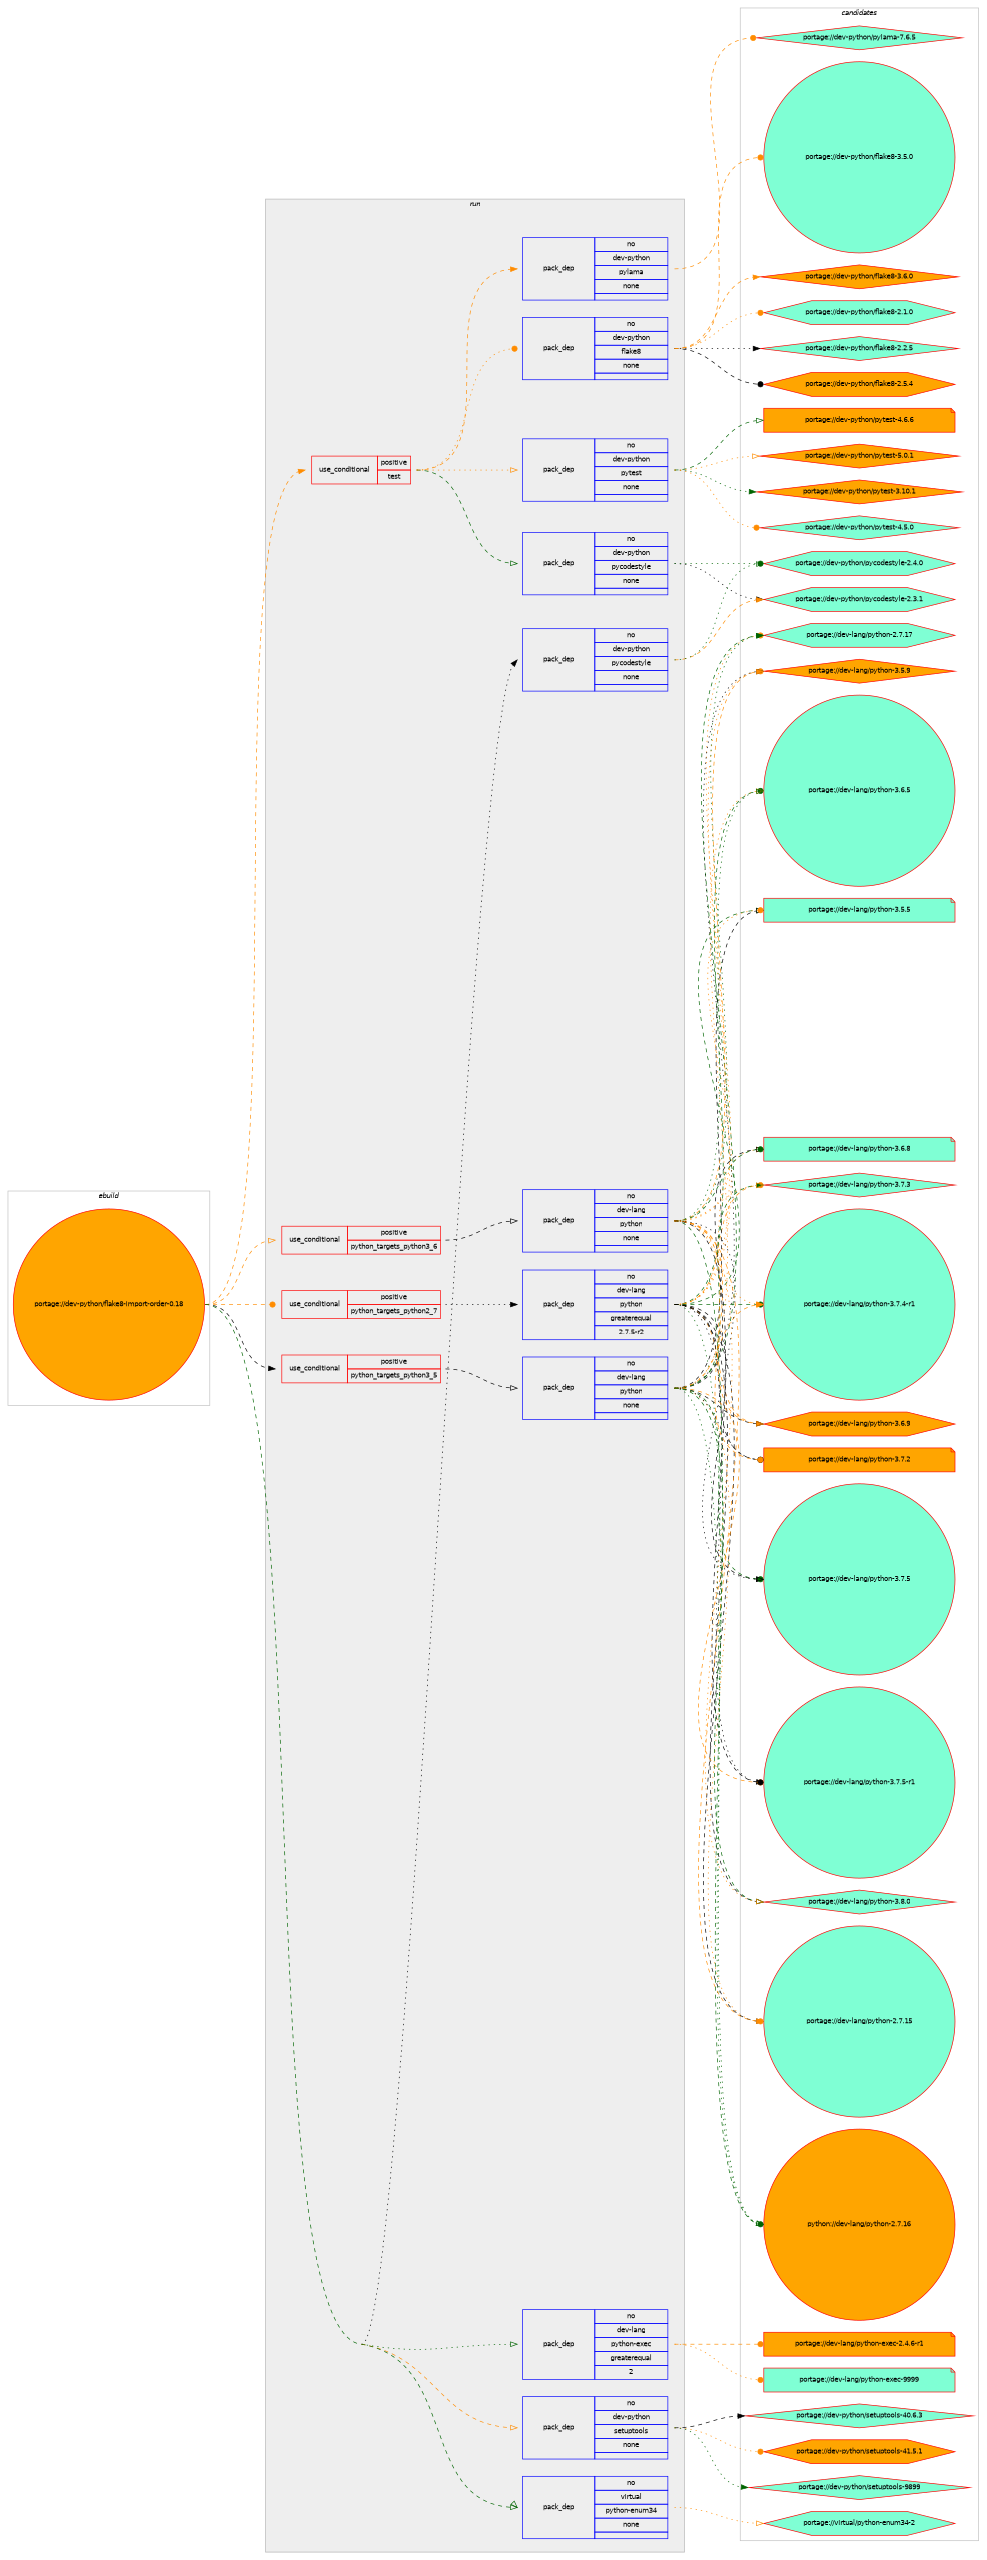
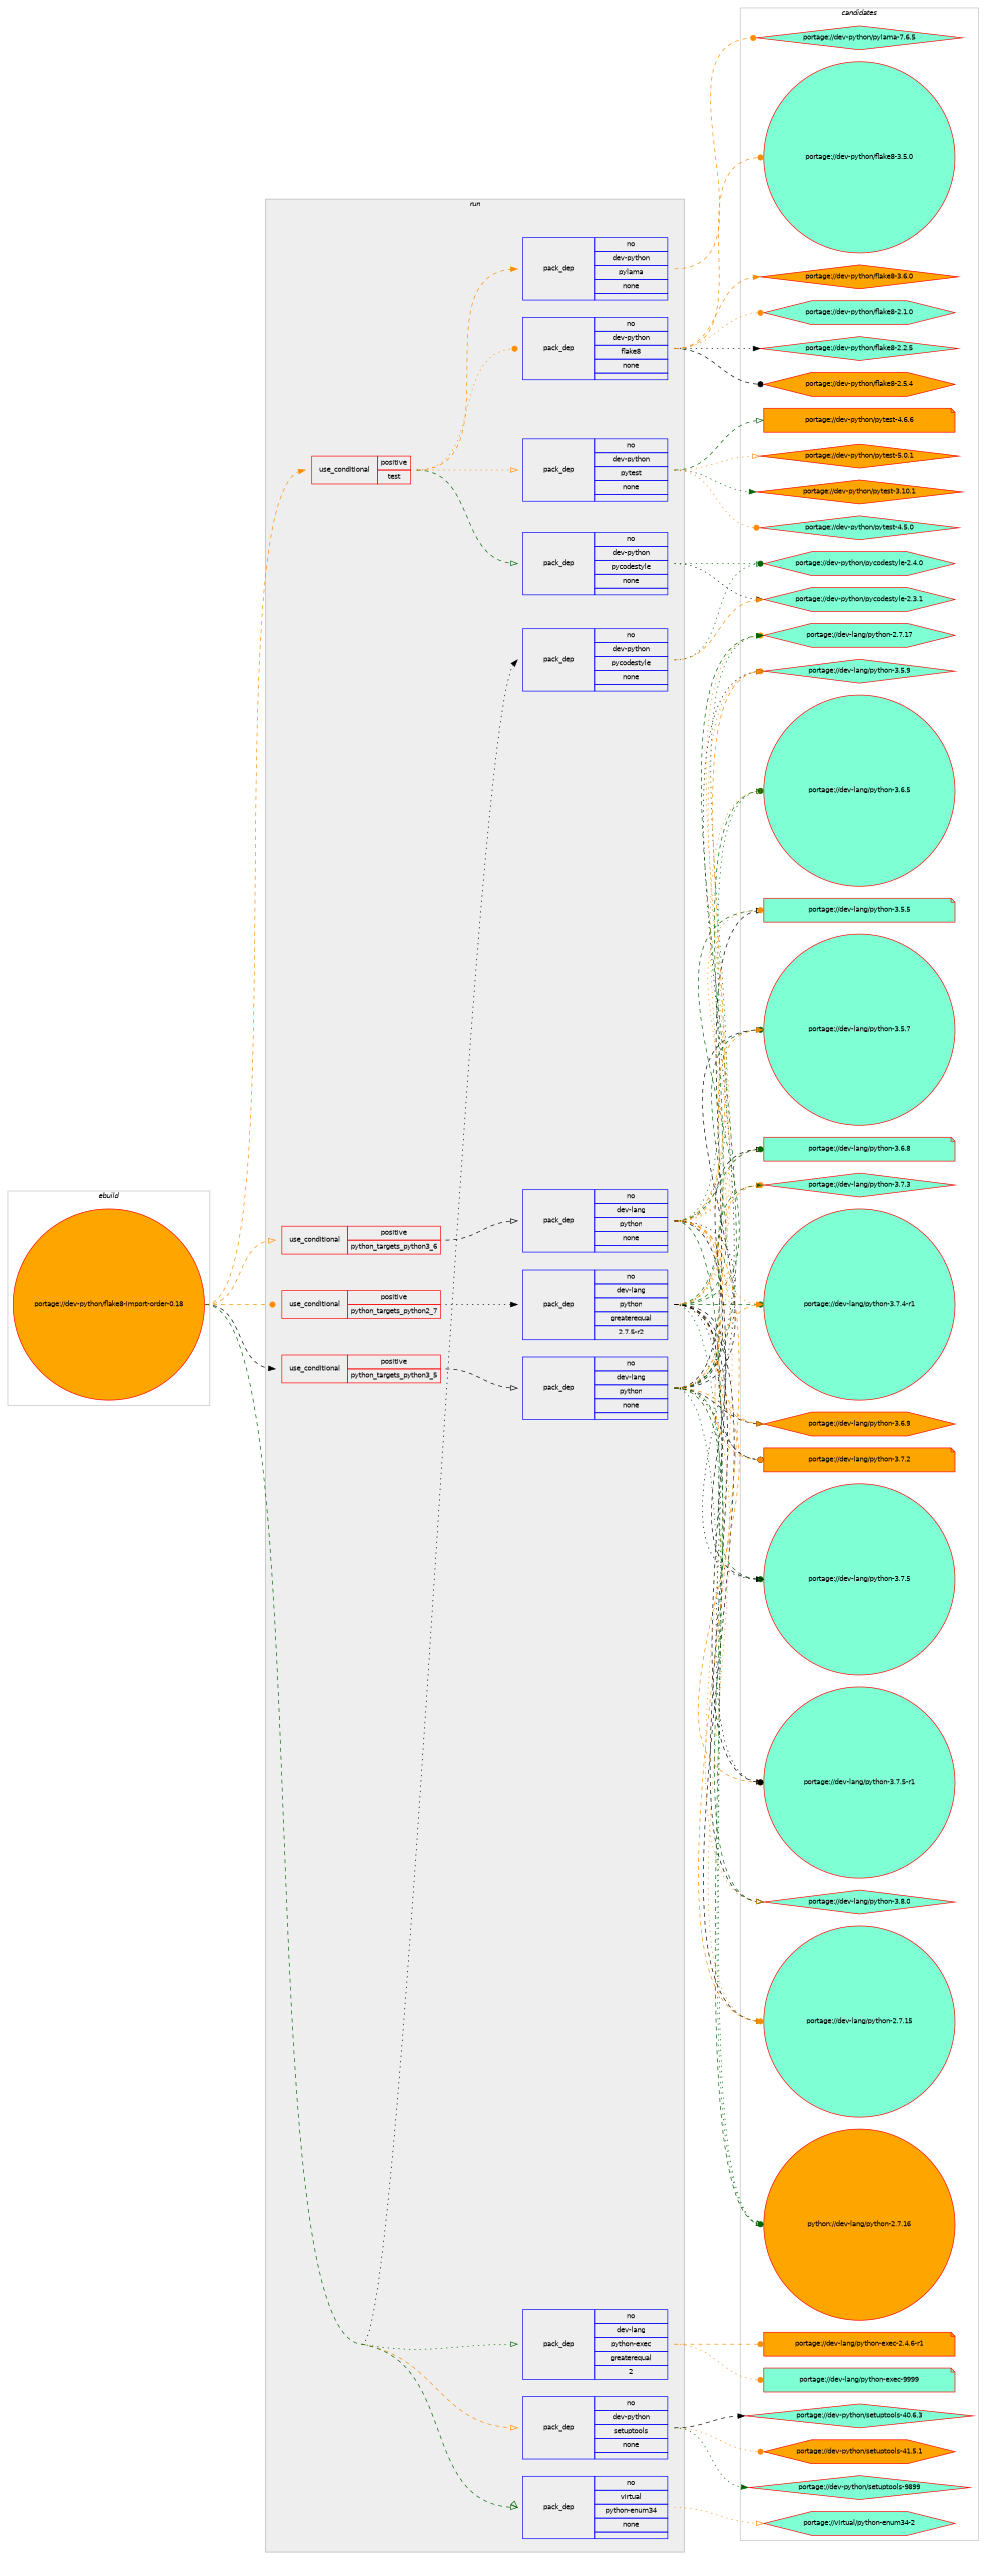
(859, 671) -> (859, 671)
none -> (859, 1030)
